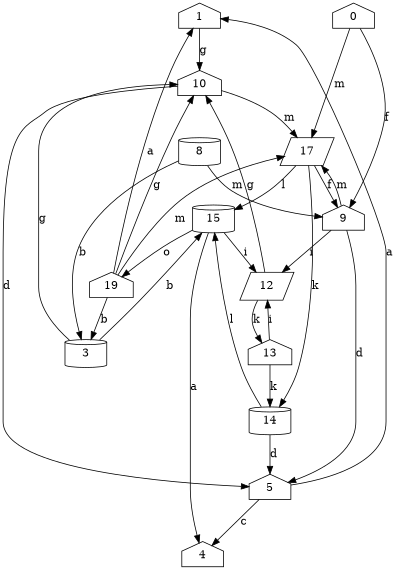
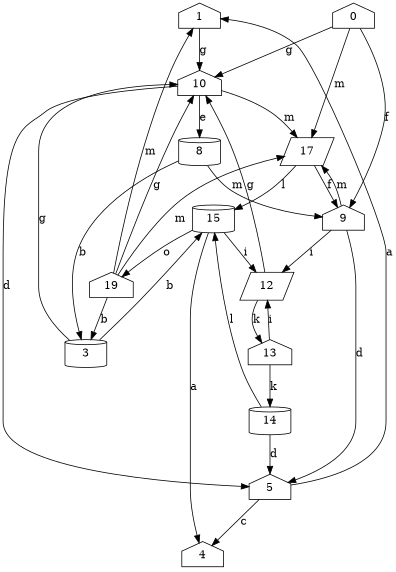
none -> (277, 50)
none -> (200, 113)
(150, 152) -> (150, 152)
(311, 285) -> none
